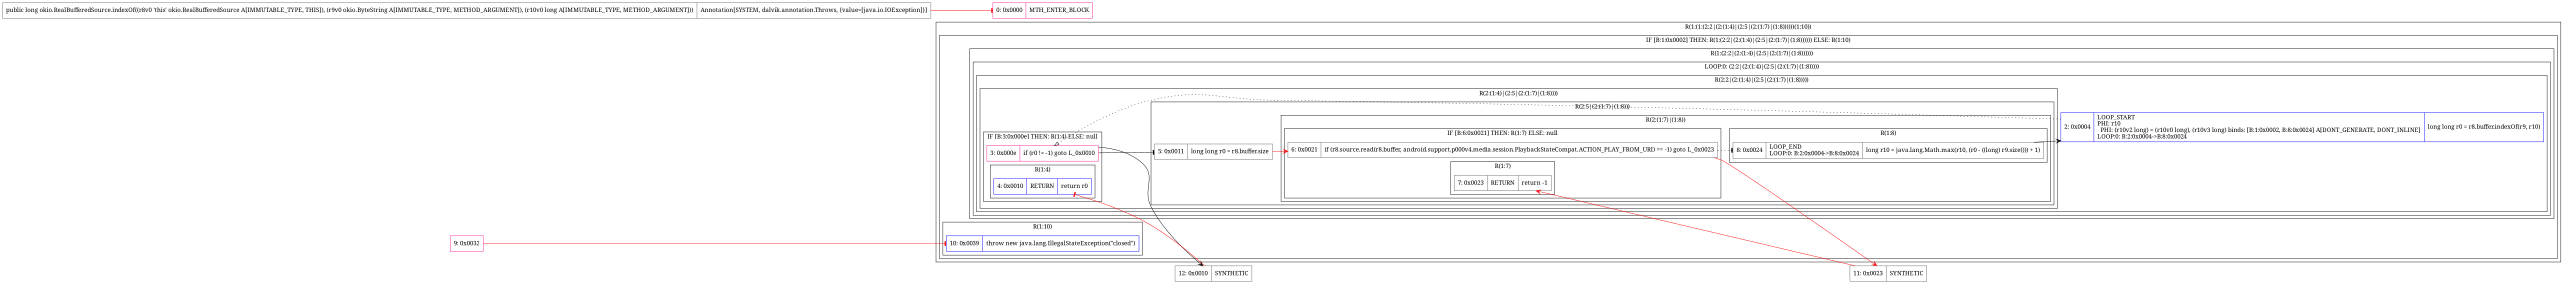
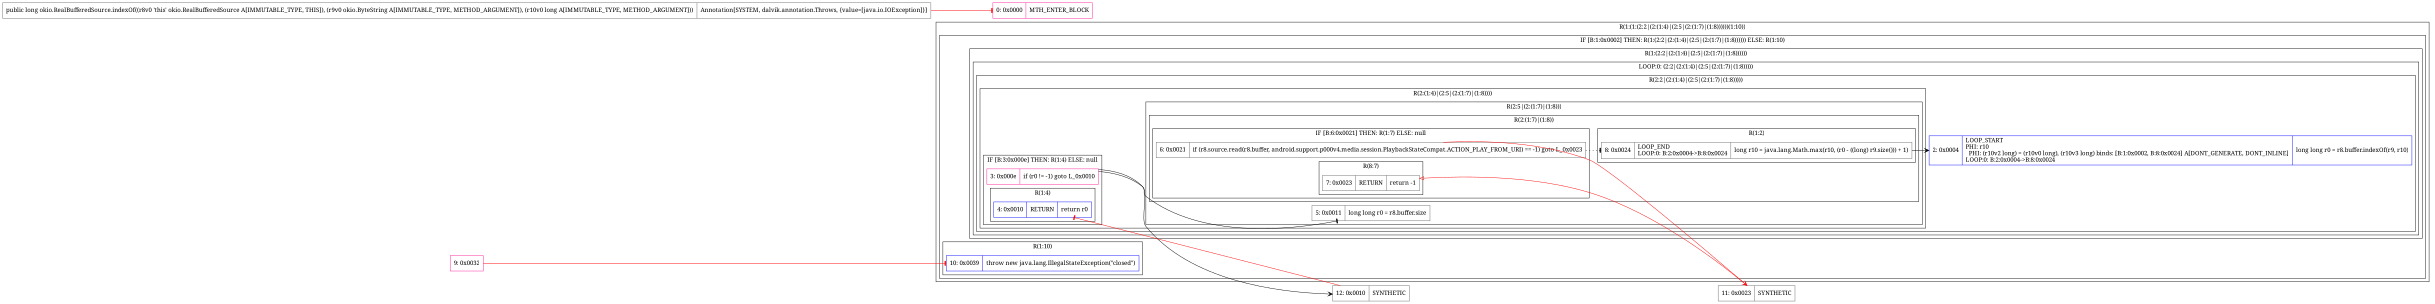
(1554, 105) -> none
(1888, 133) -> (1757, 133)
(1278, 151) -> none
(1503, 167) -> (1371, 167)
(1698, 229) -> (1598, 195)
